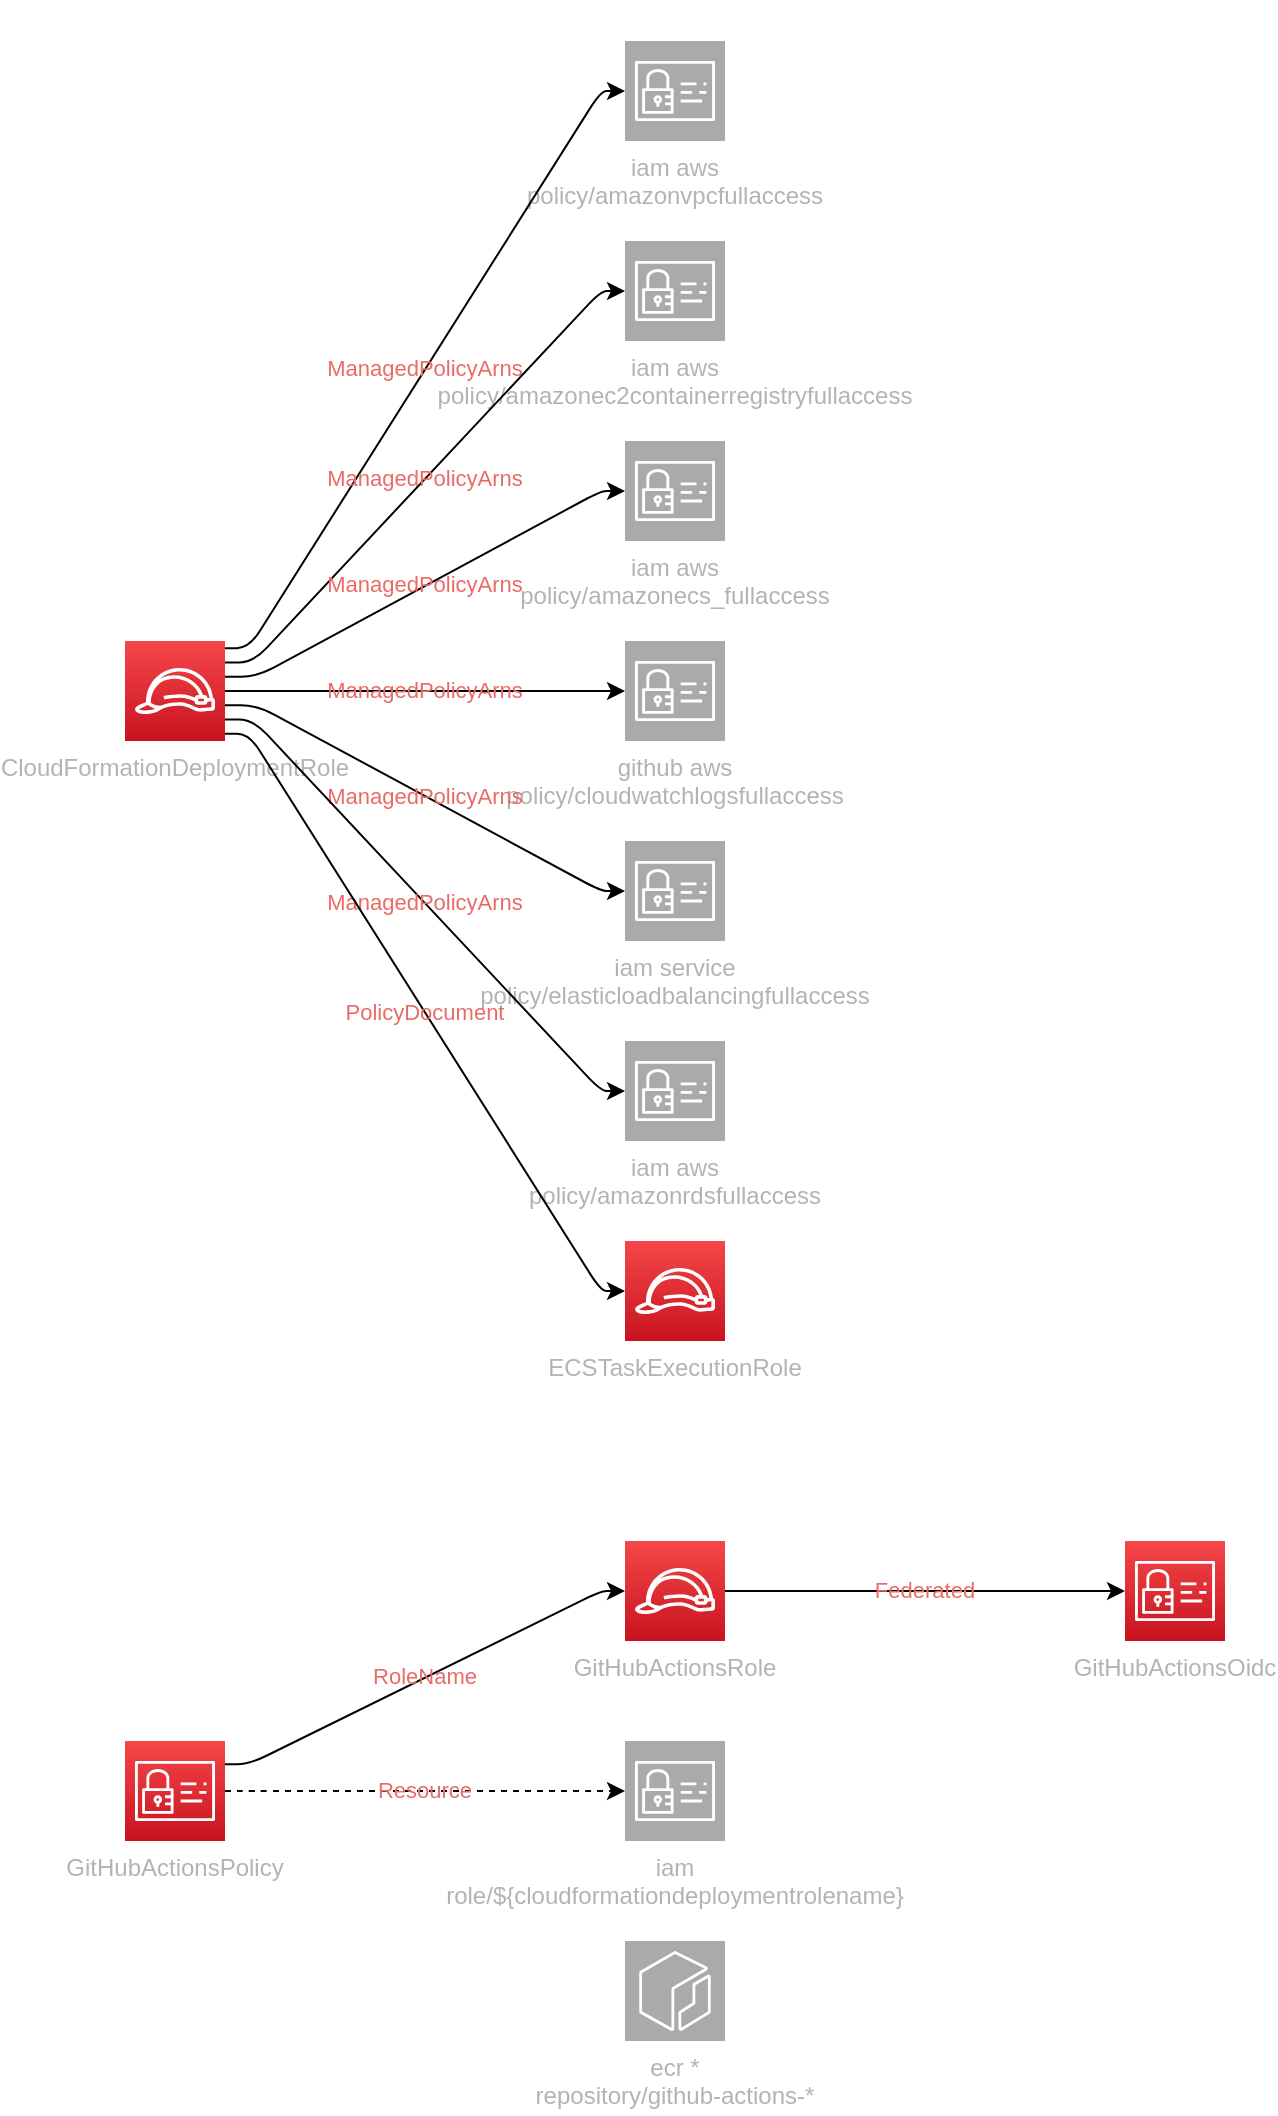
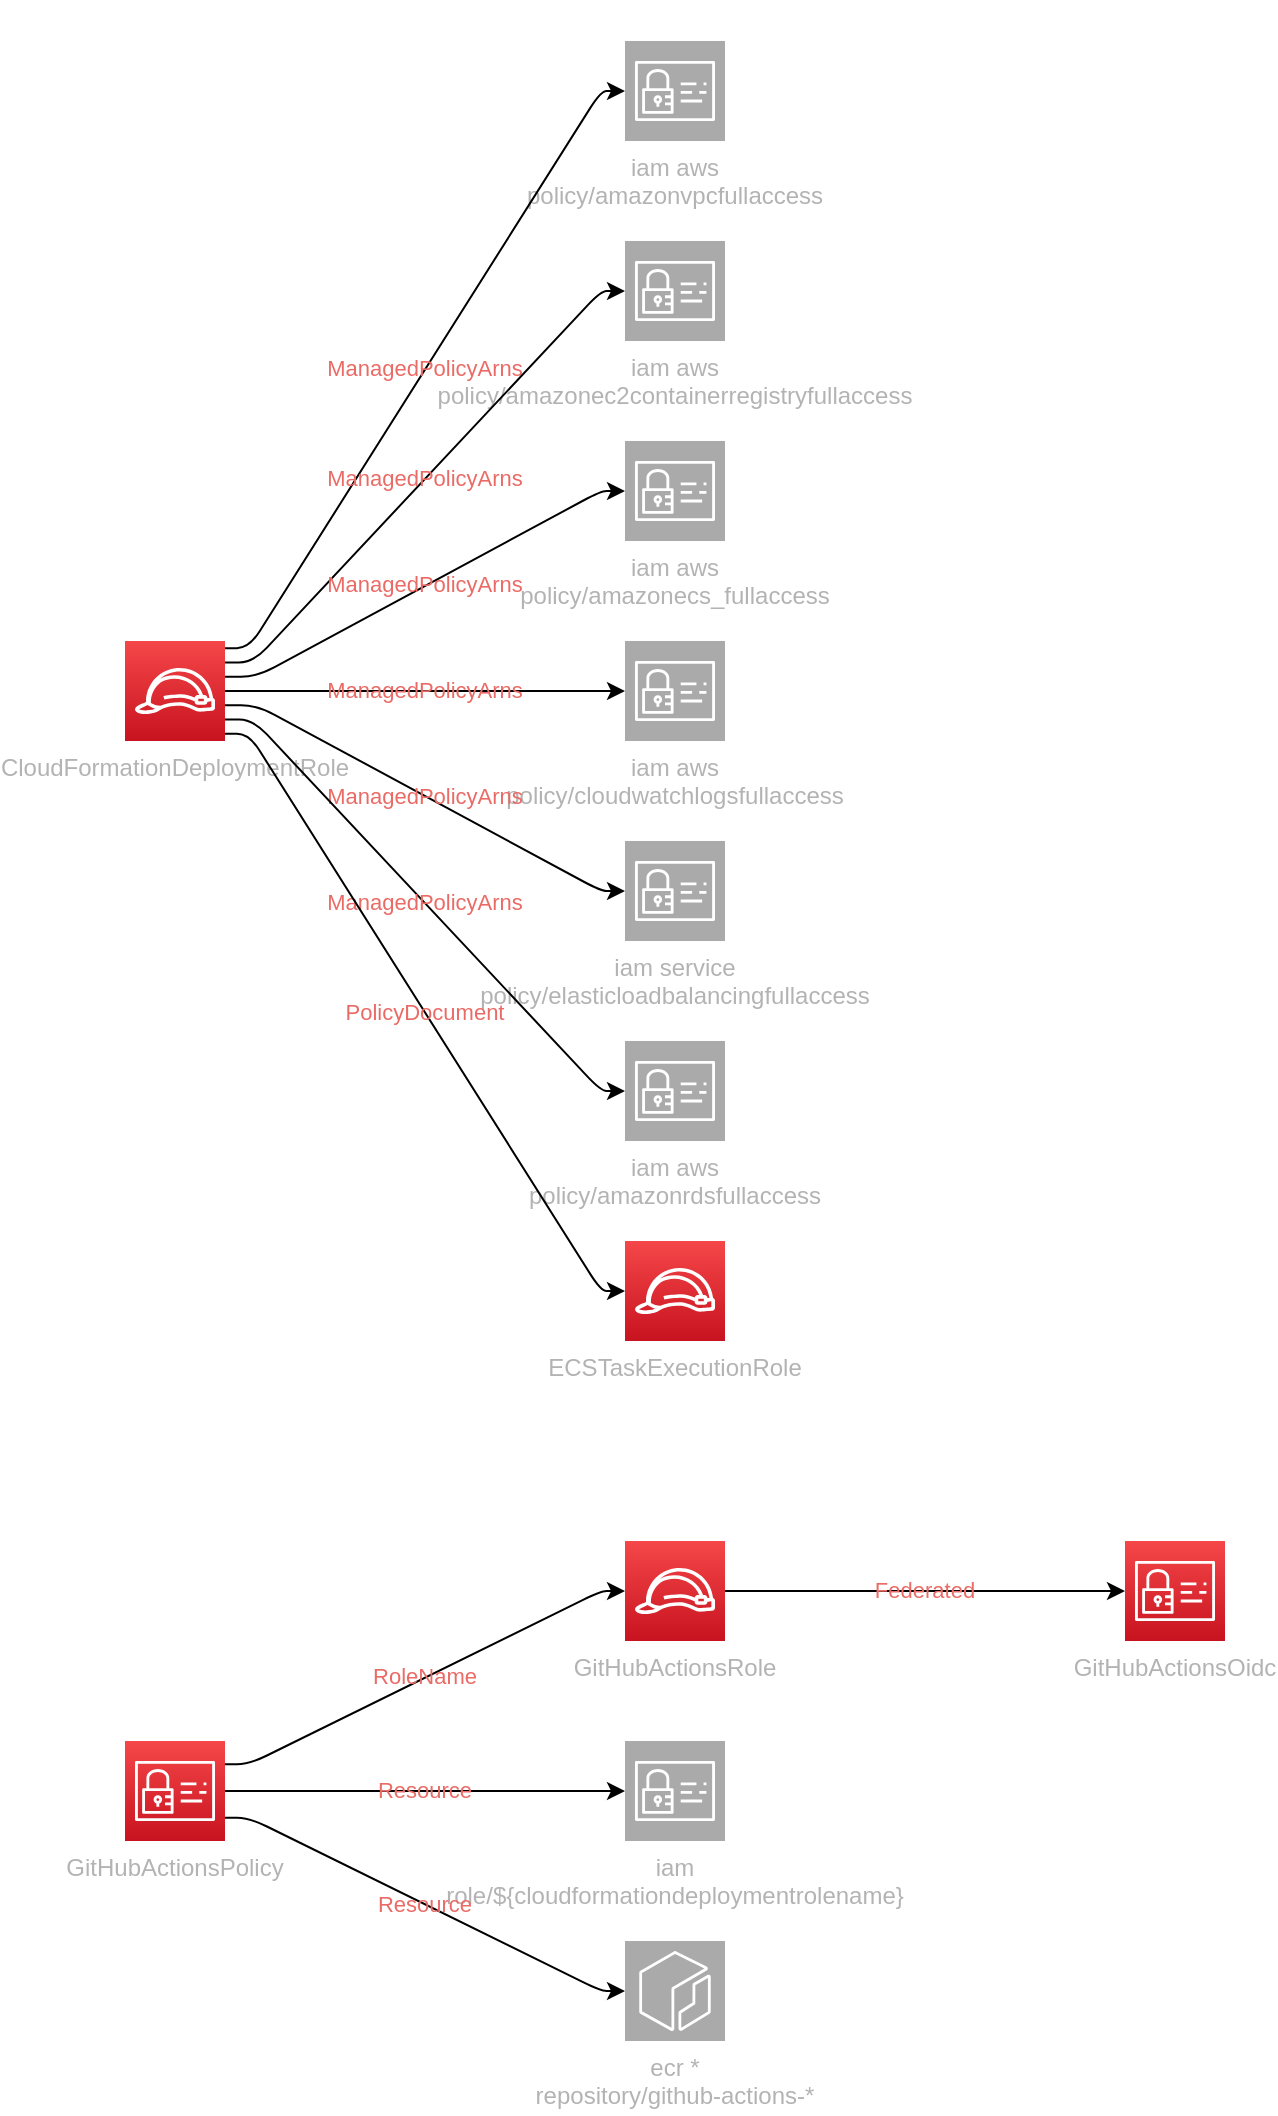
(676, 784) -> (676, 784)
(418, 1791) -> (418, 1791)
none -> (419, 1901)
